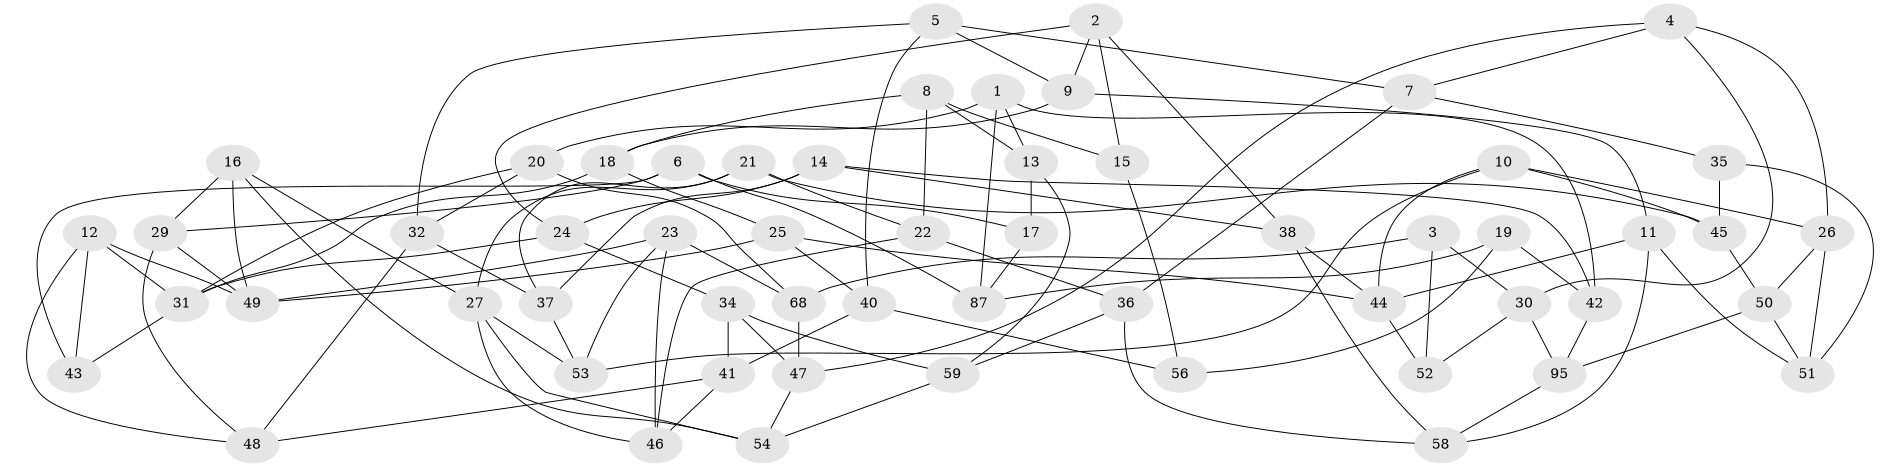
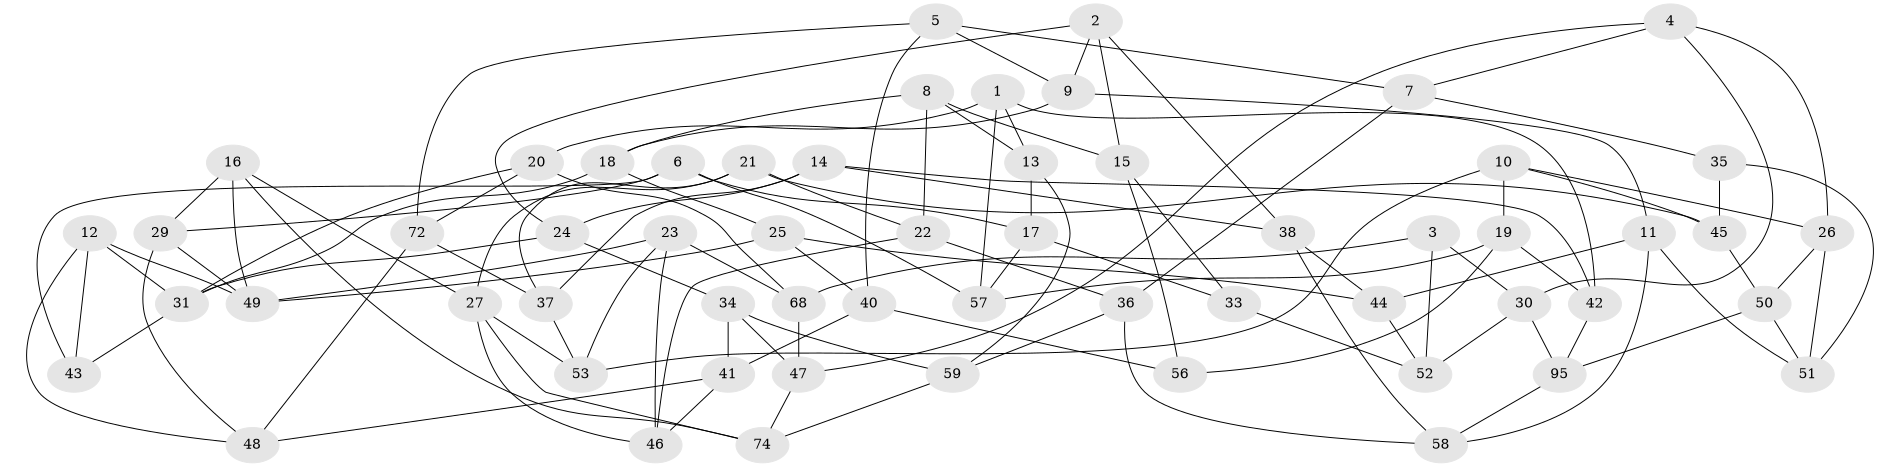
(1405, 208) -> (1504, 198)
(417, 233) -> (417, 233)
(979, 304) -> (979, 304)
none -> (1234, 304)
(762, 445) -> (762, 445)
